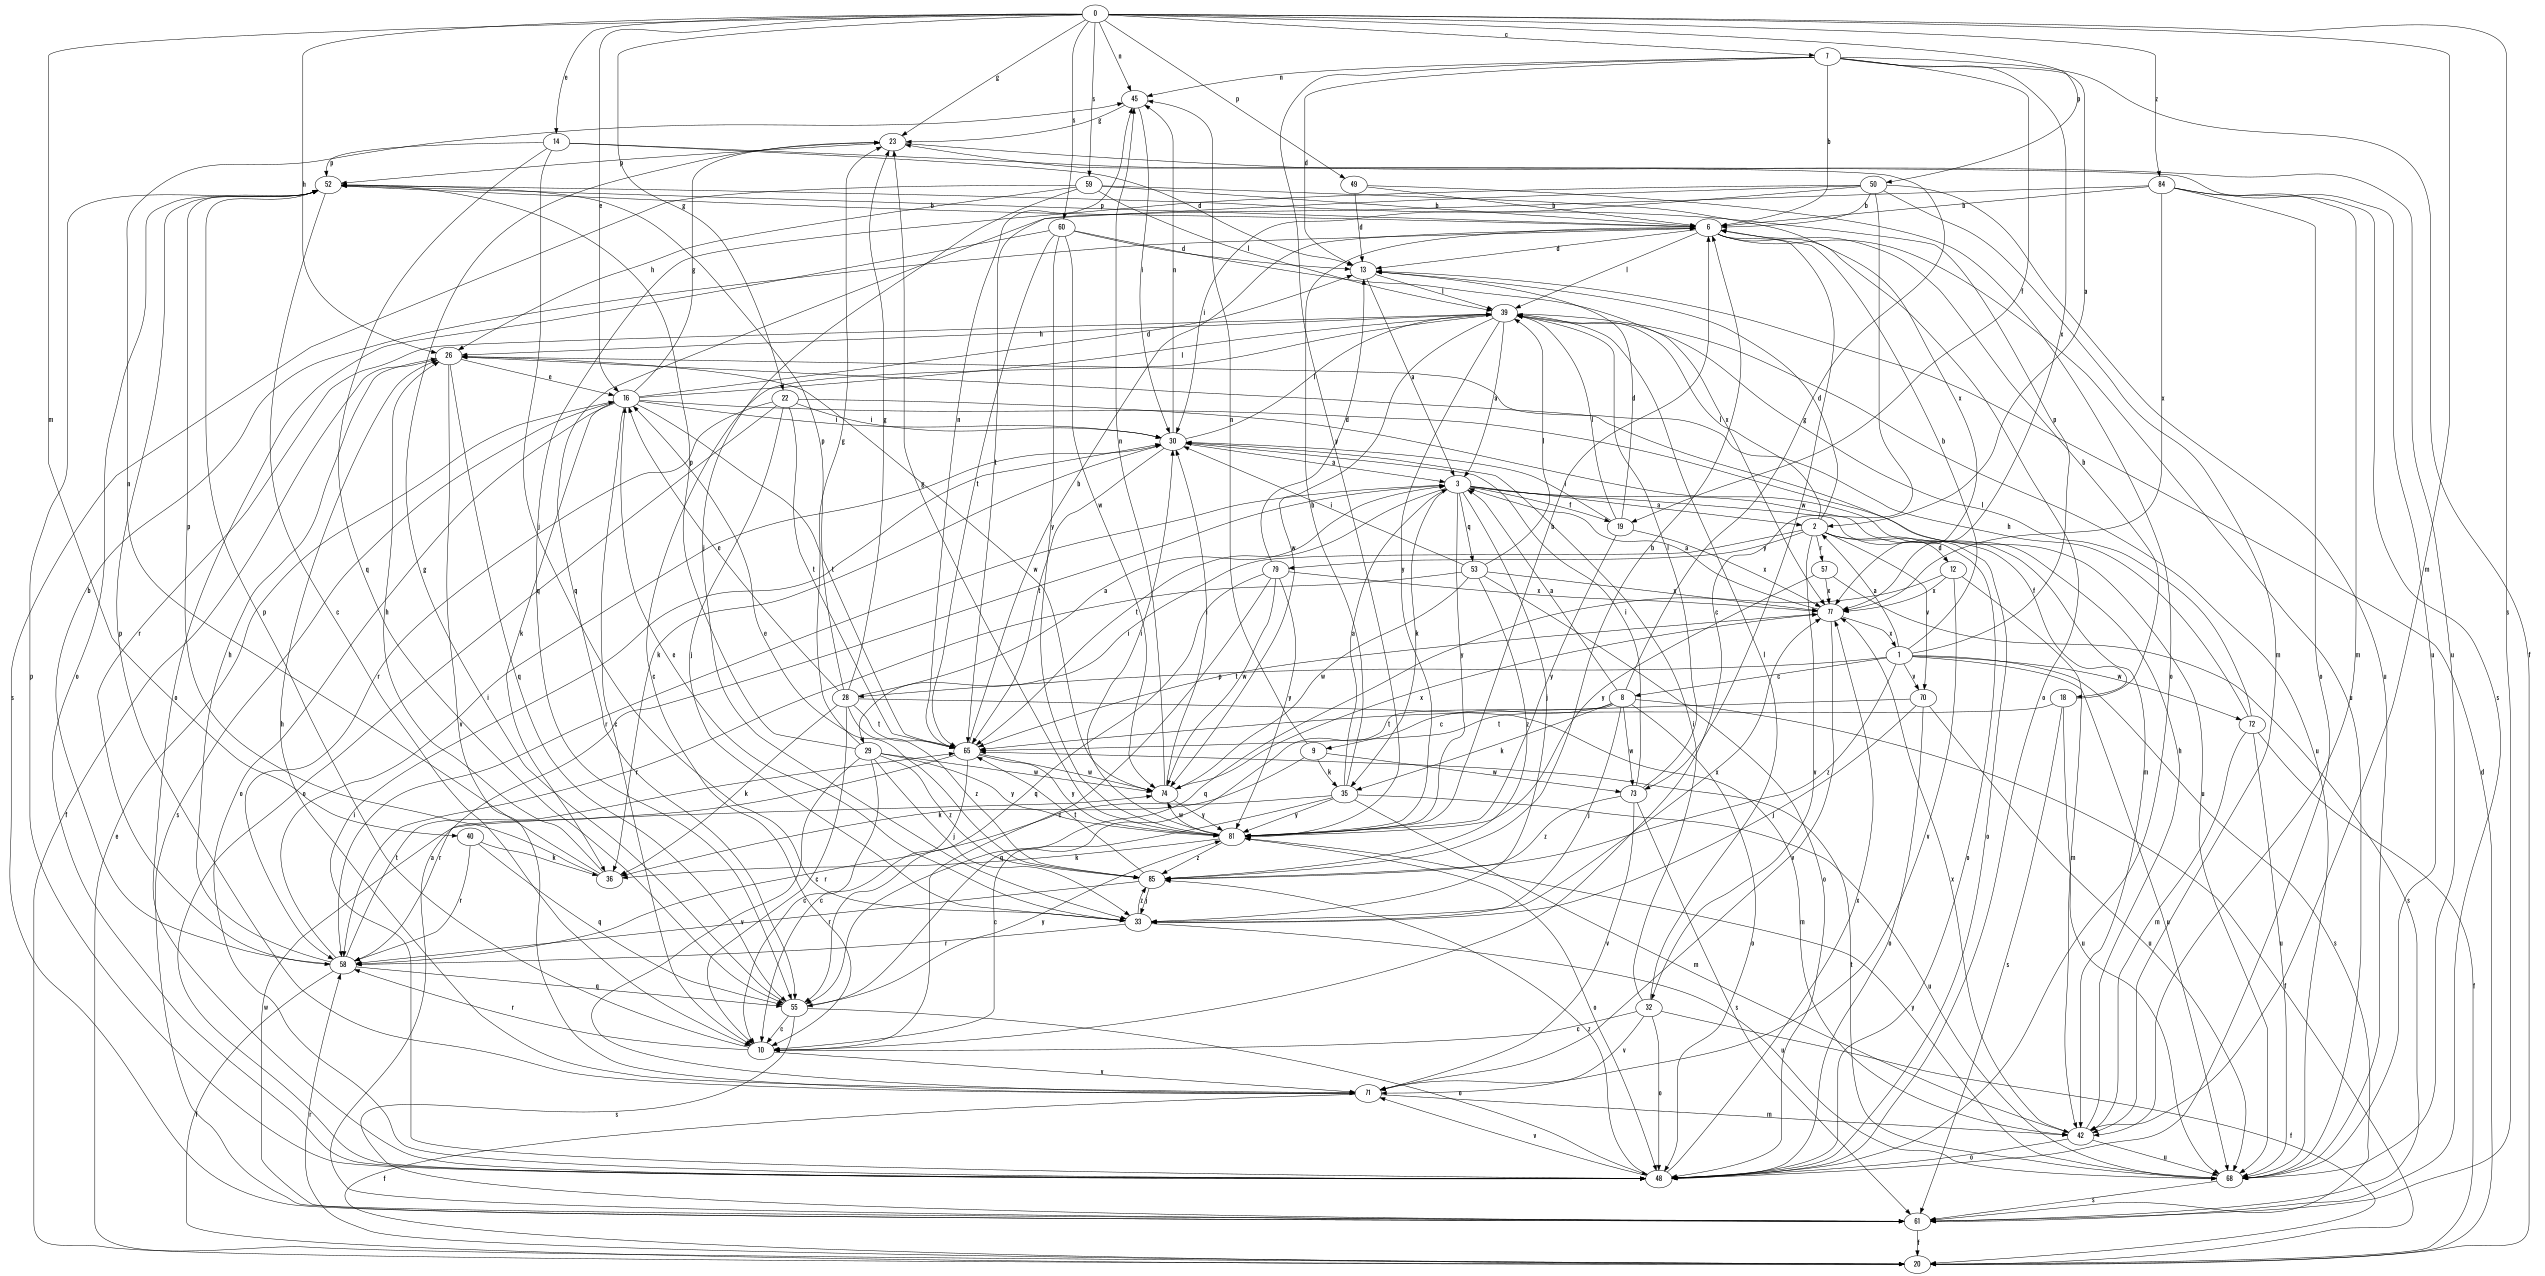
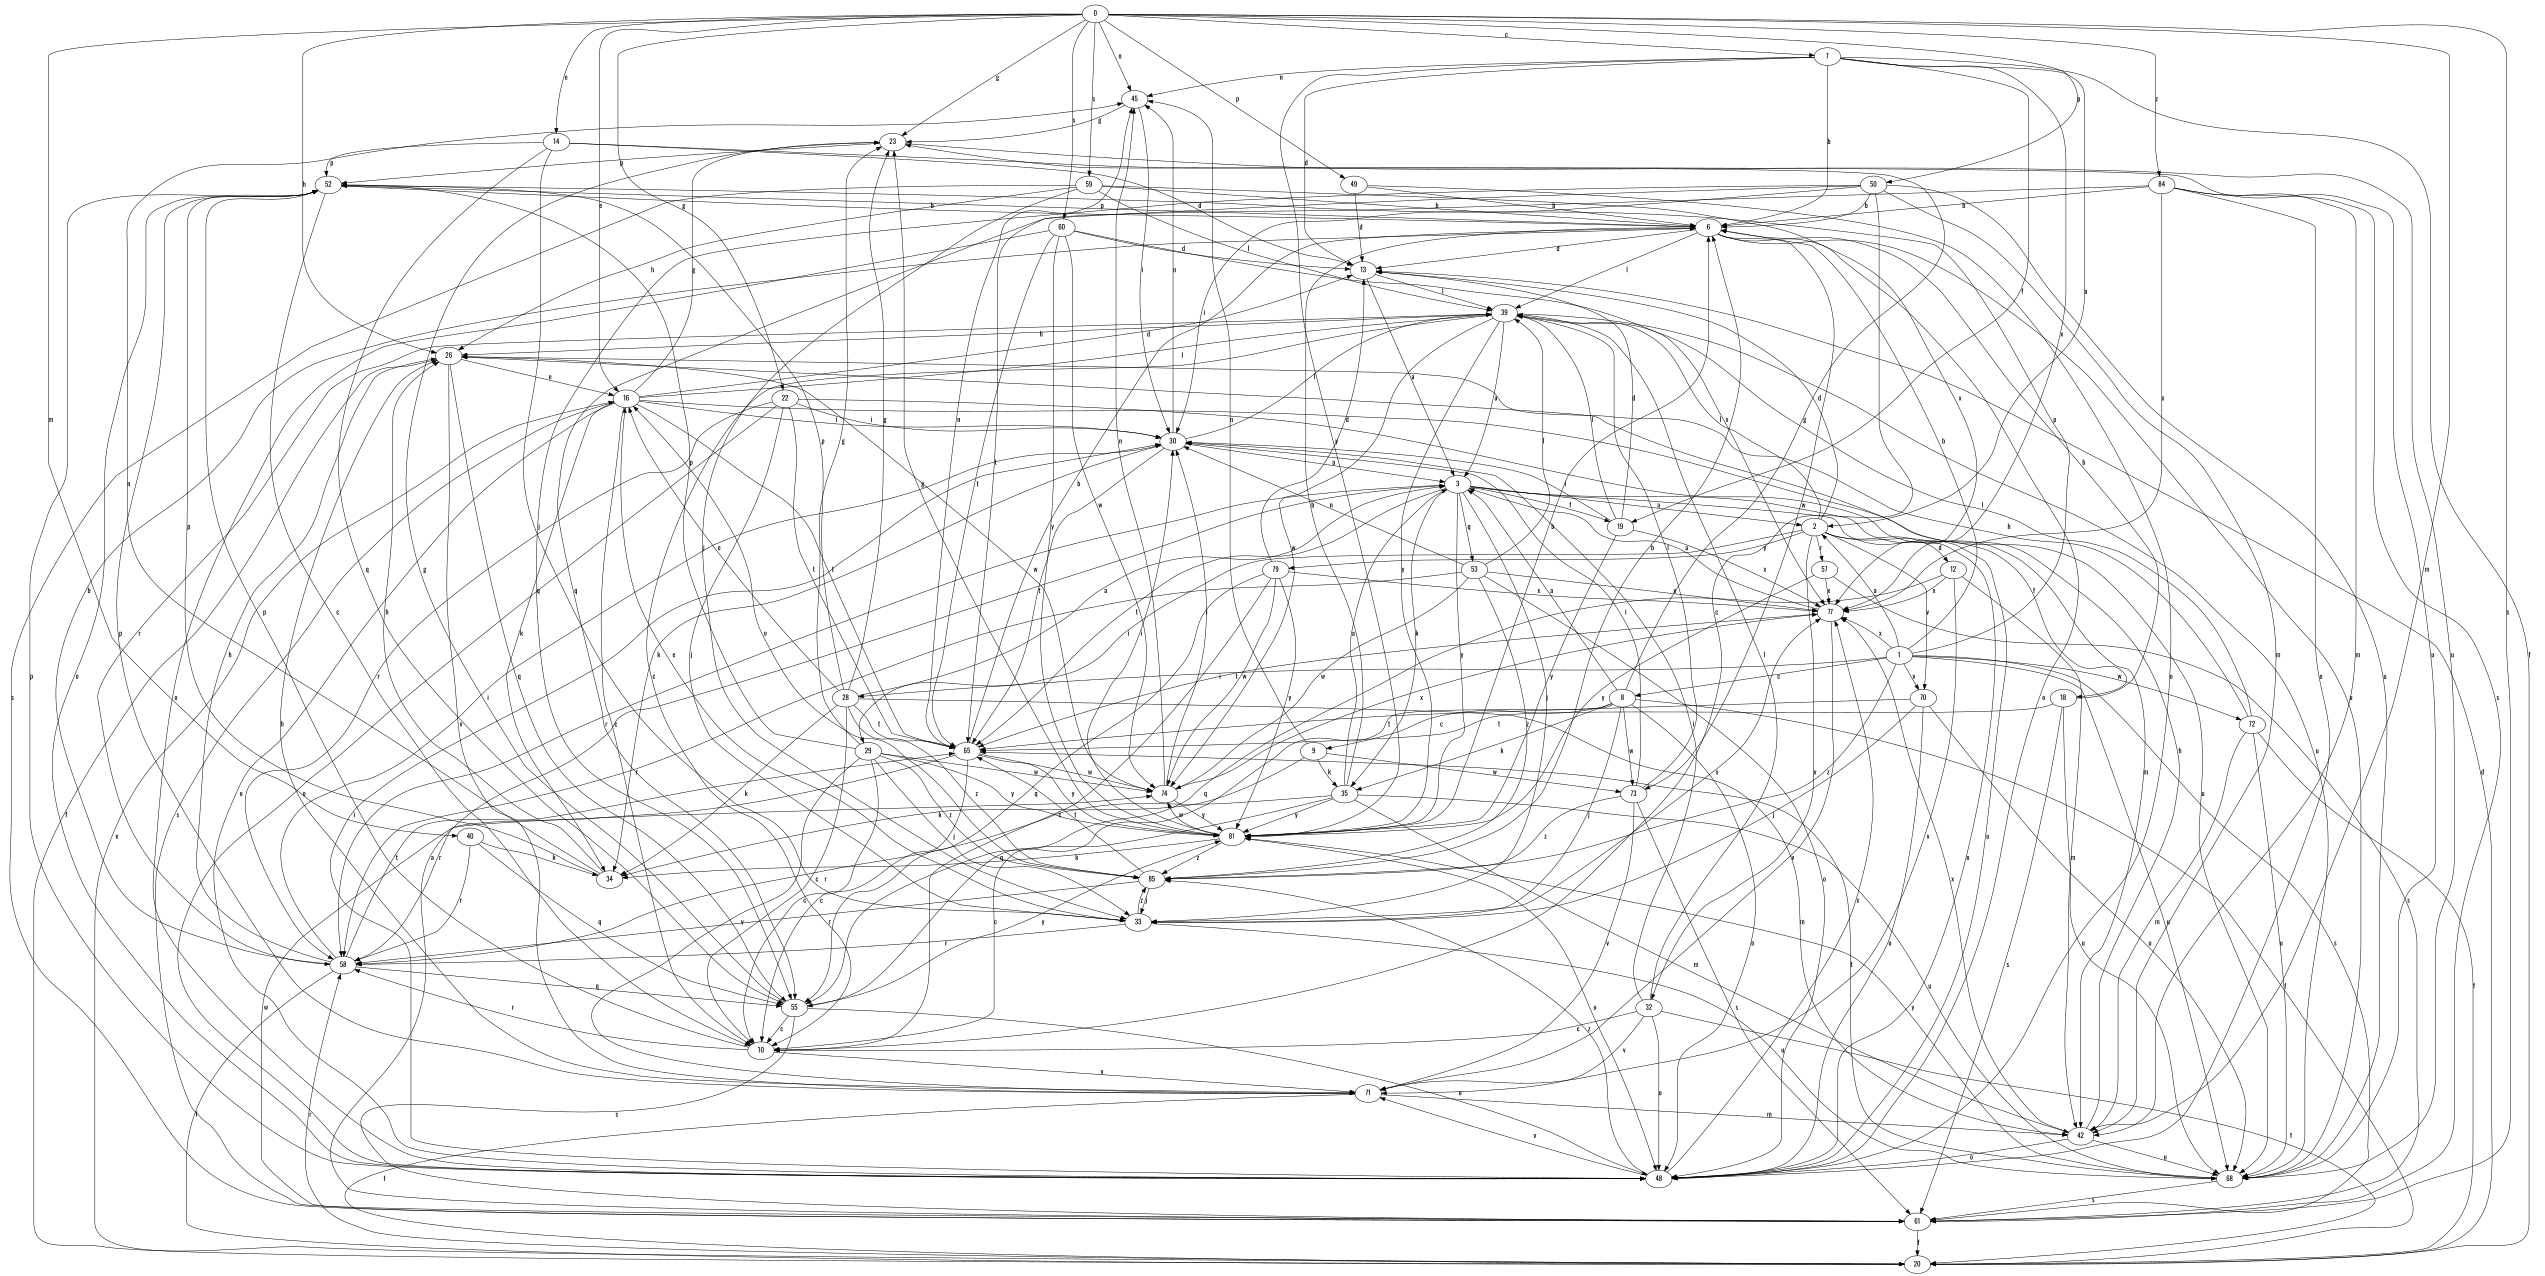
(1331, 506) -> (1331, 506)
(1870, 626) -> (1870, 631)
(1220, 677) -> (1220, 677)
(610, 880) -> (610, 880)
